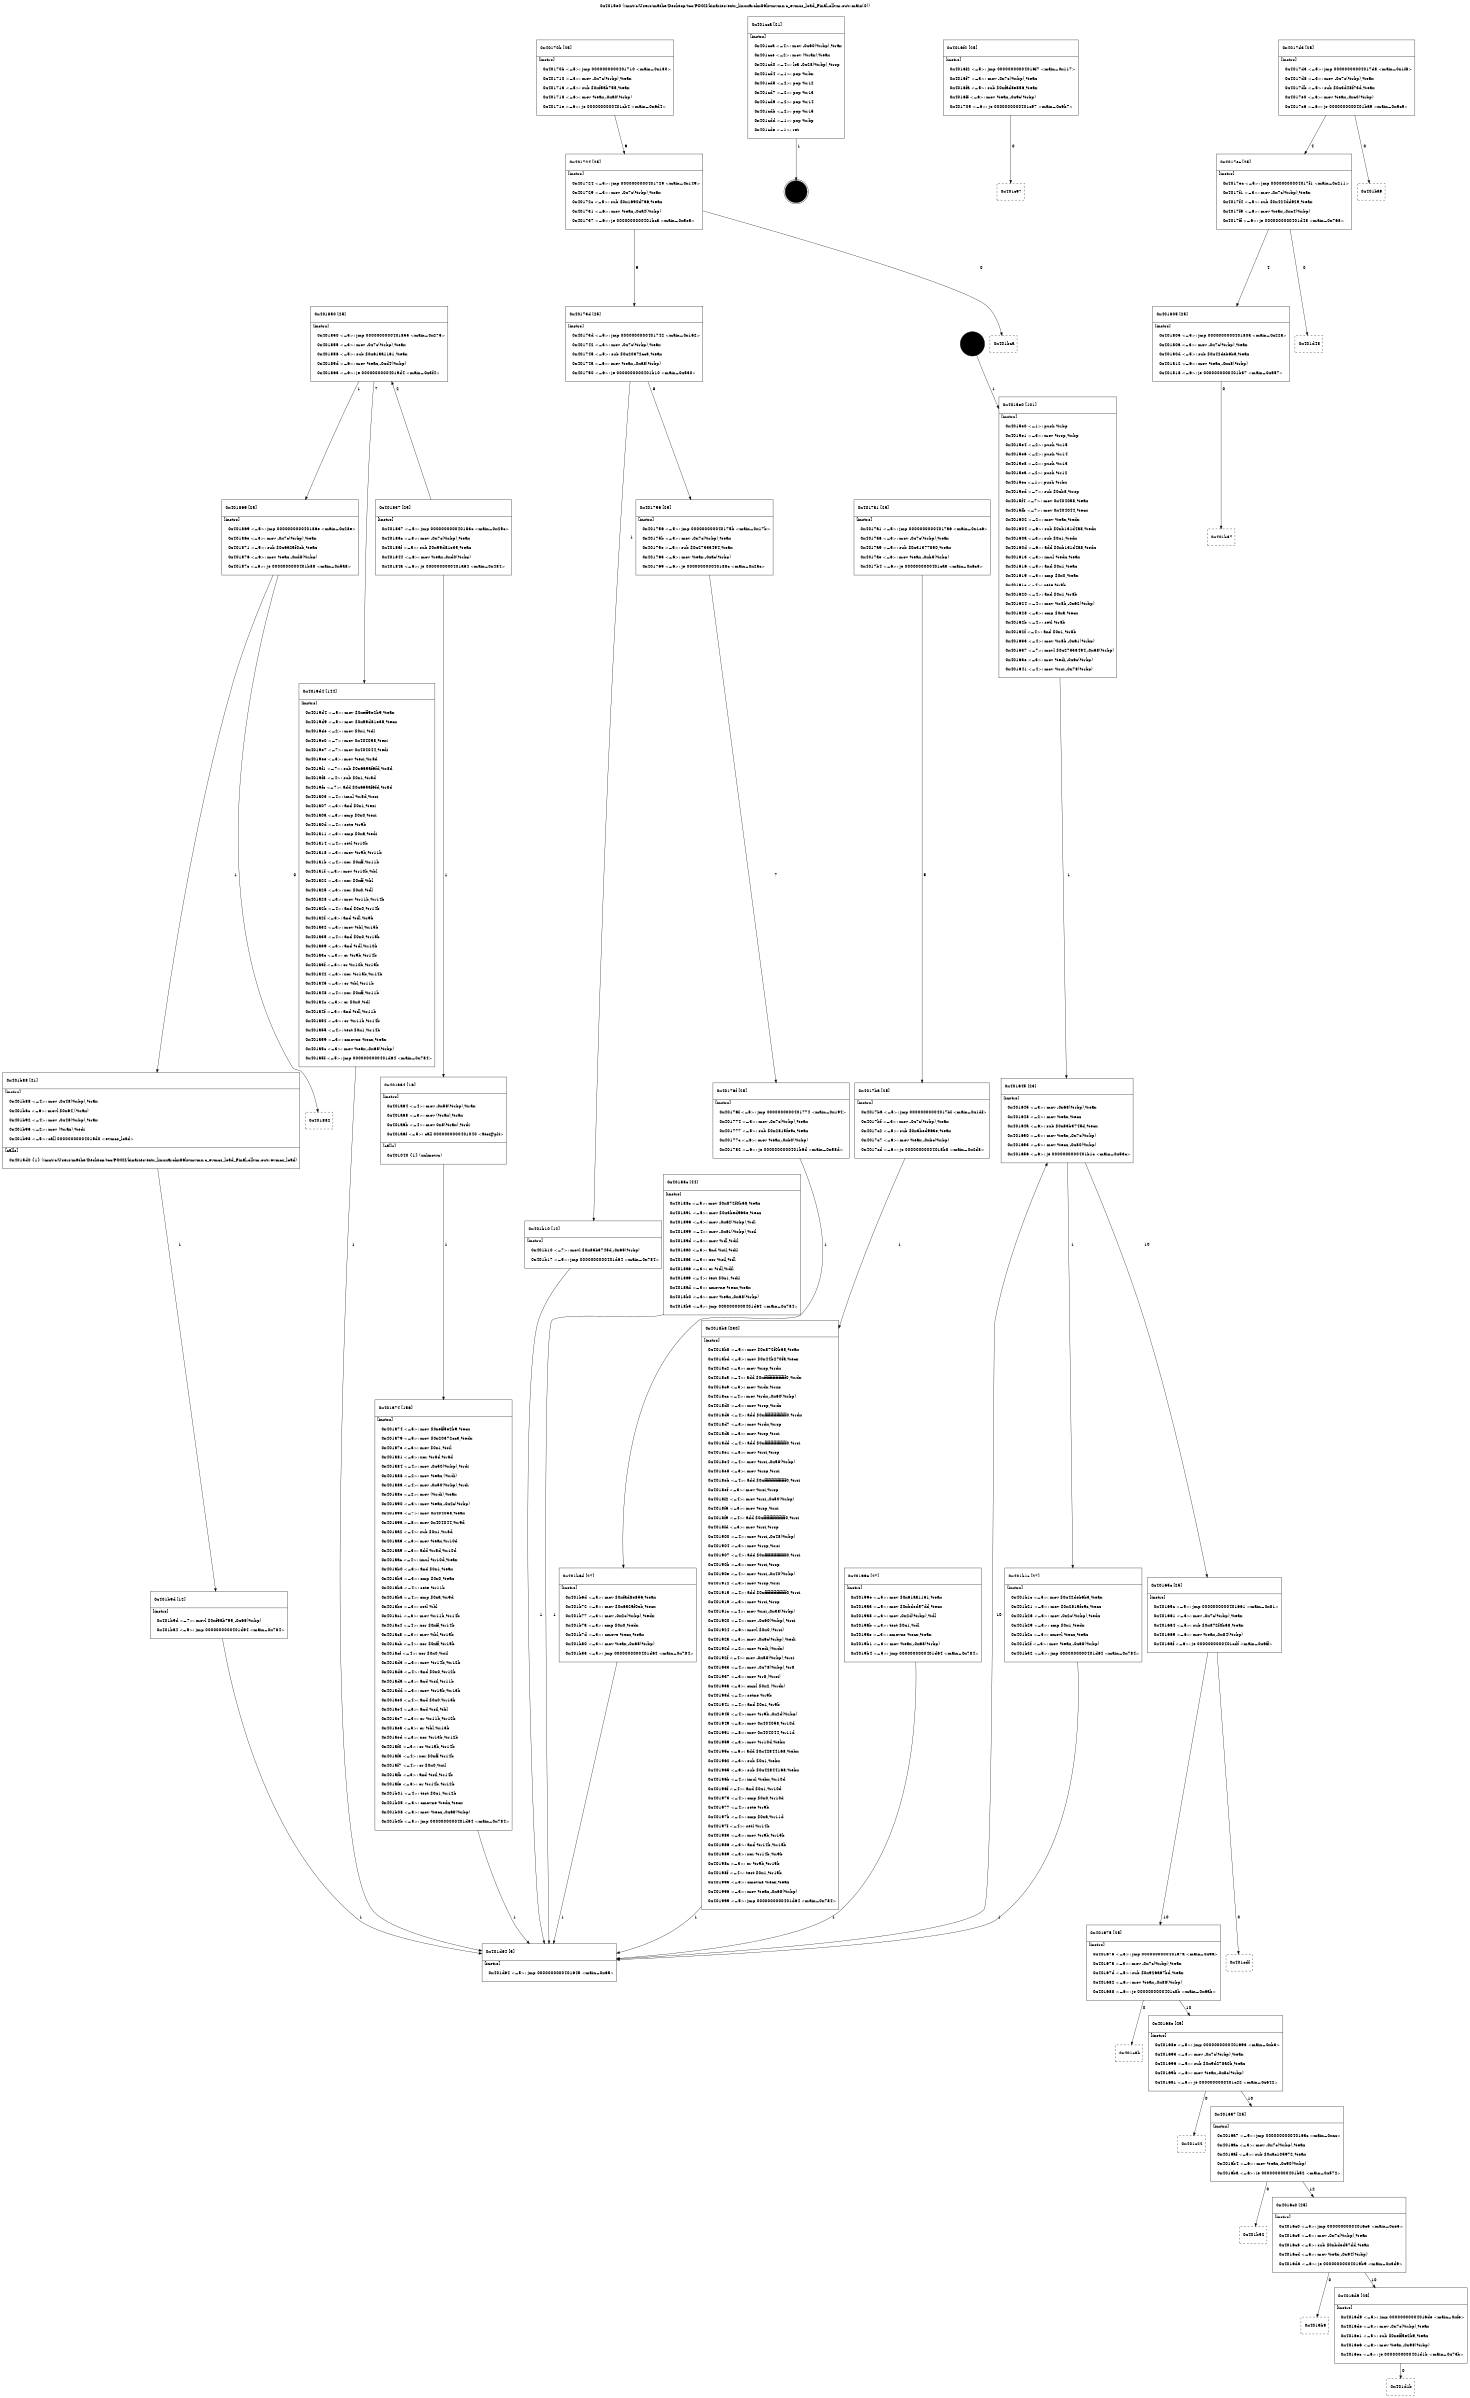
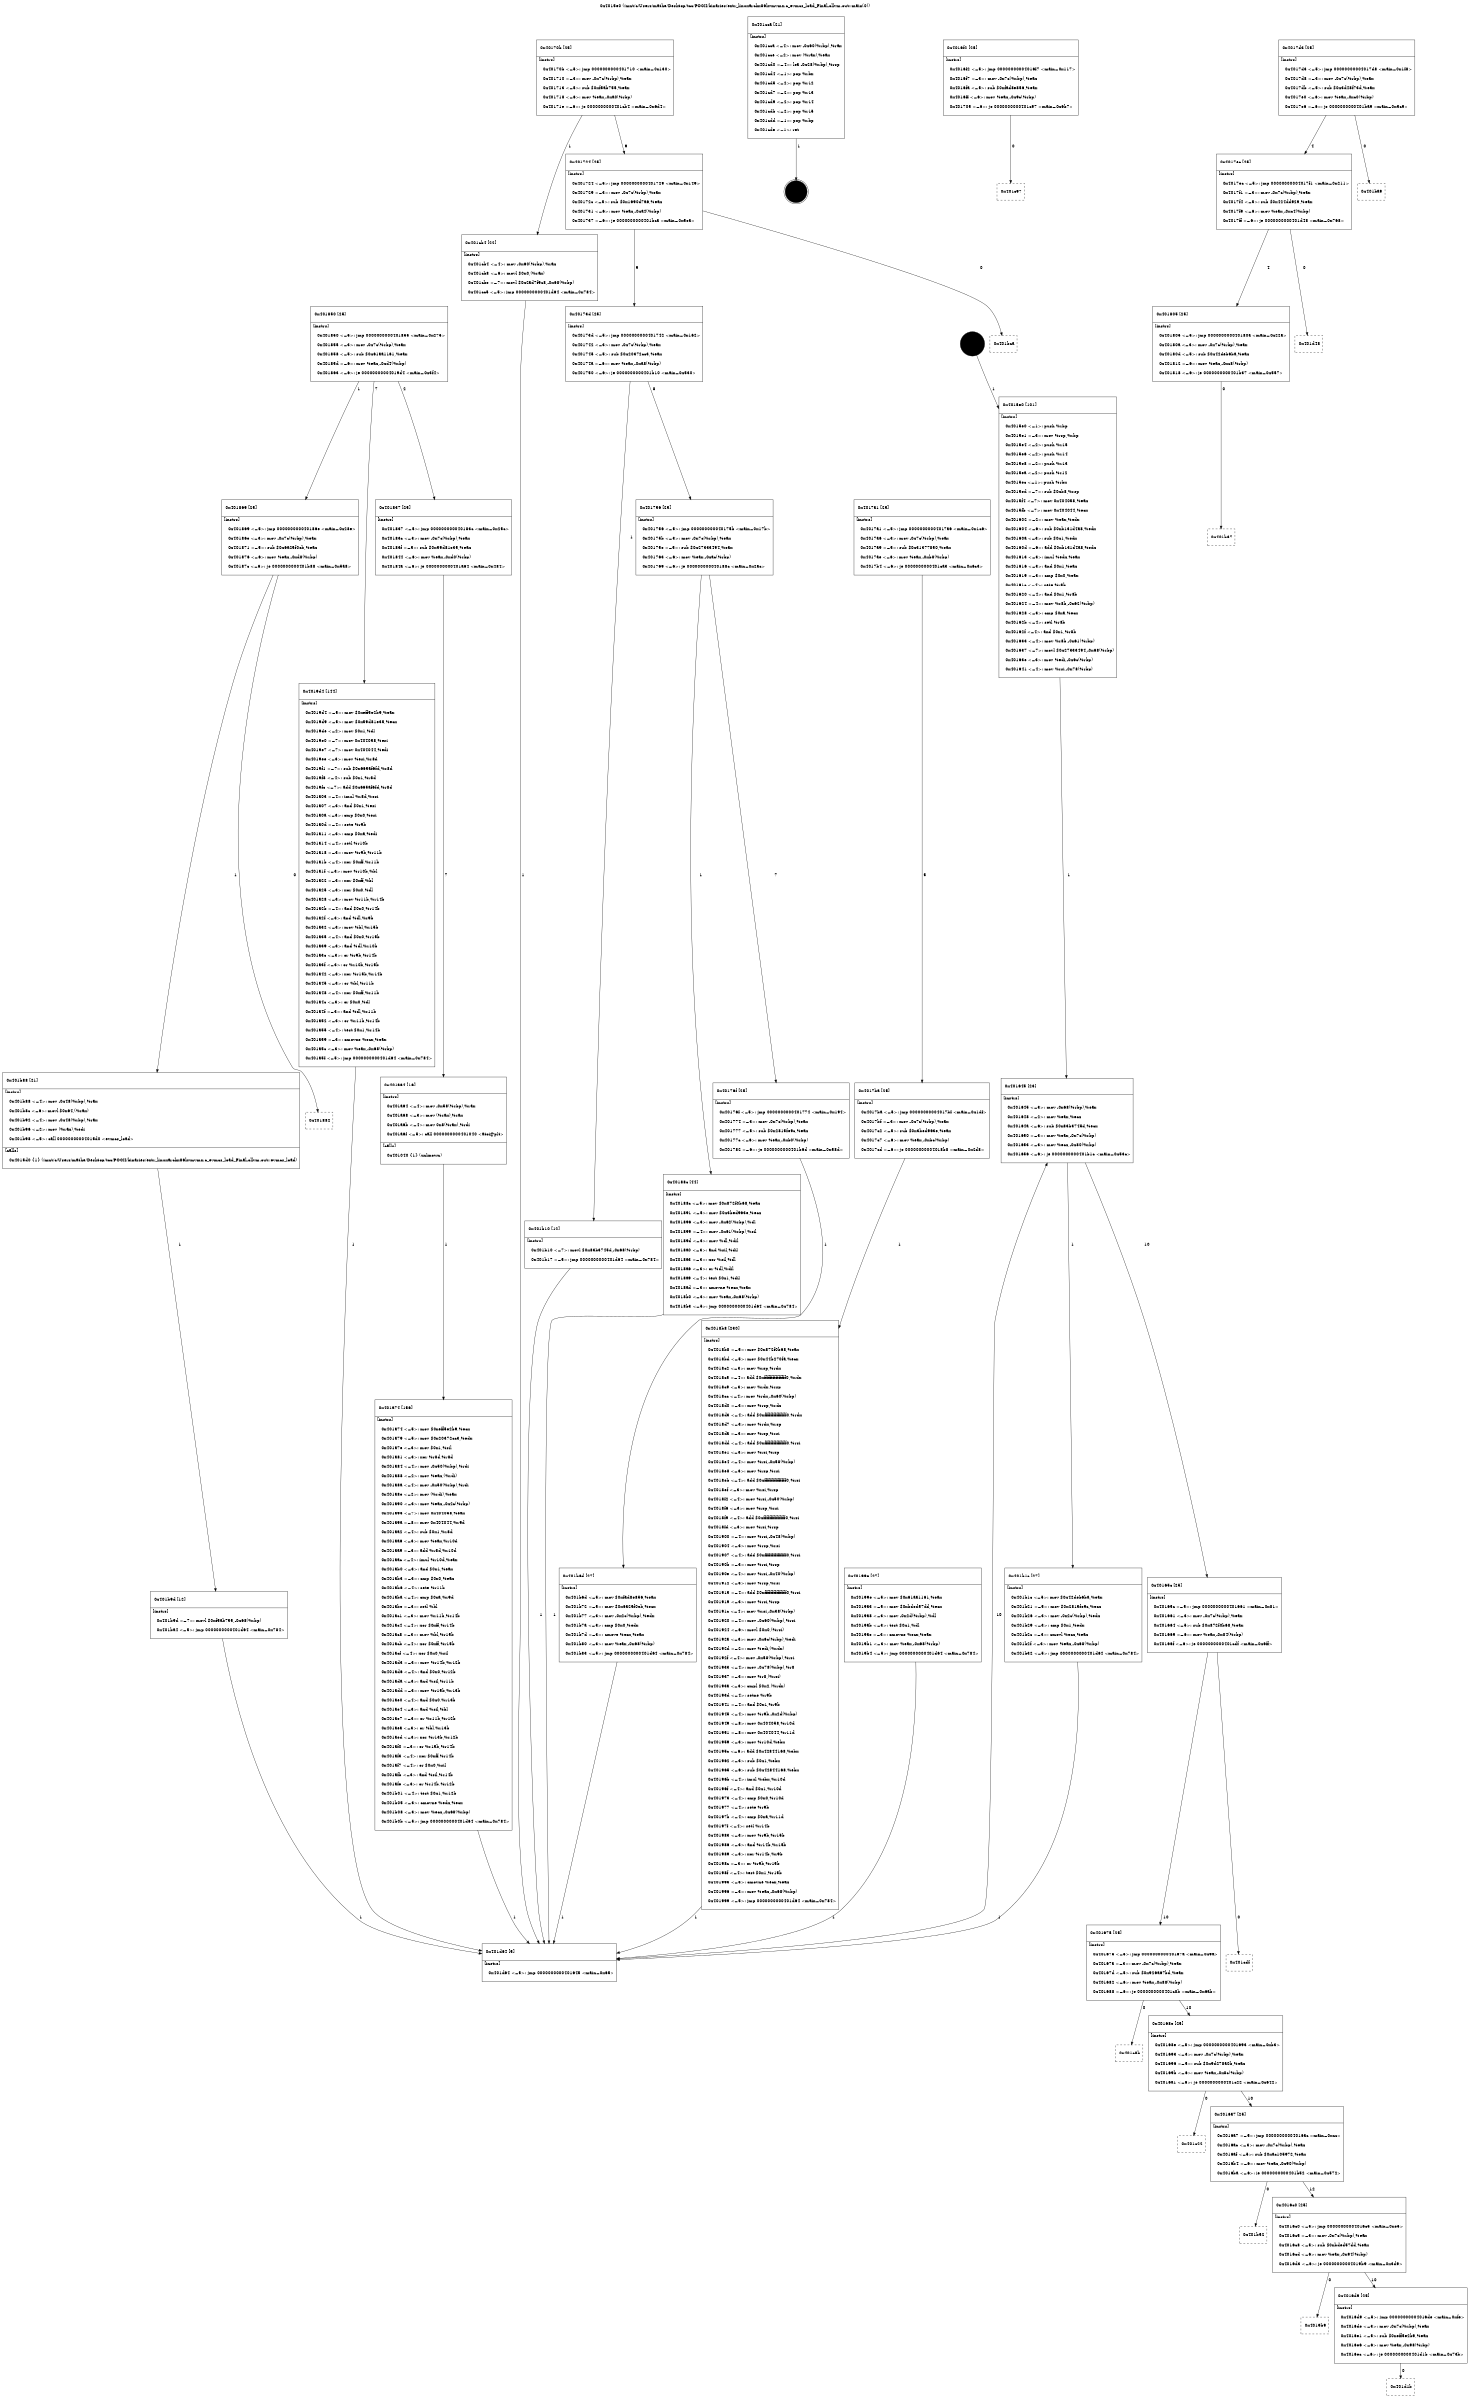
none -> (530, 268)
(412, 442) -> (418, 439)
none -> (691, 873)
(446, 875) -> (446, 875)
